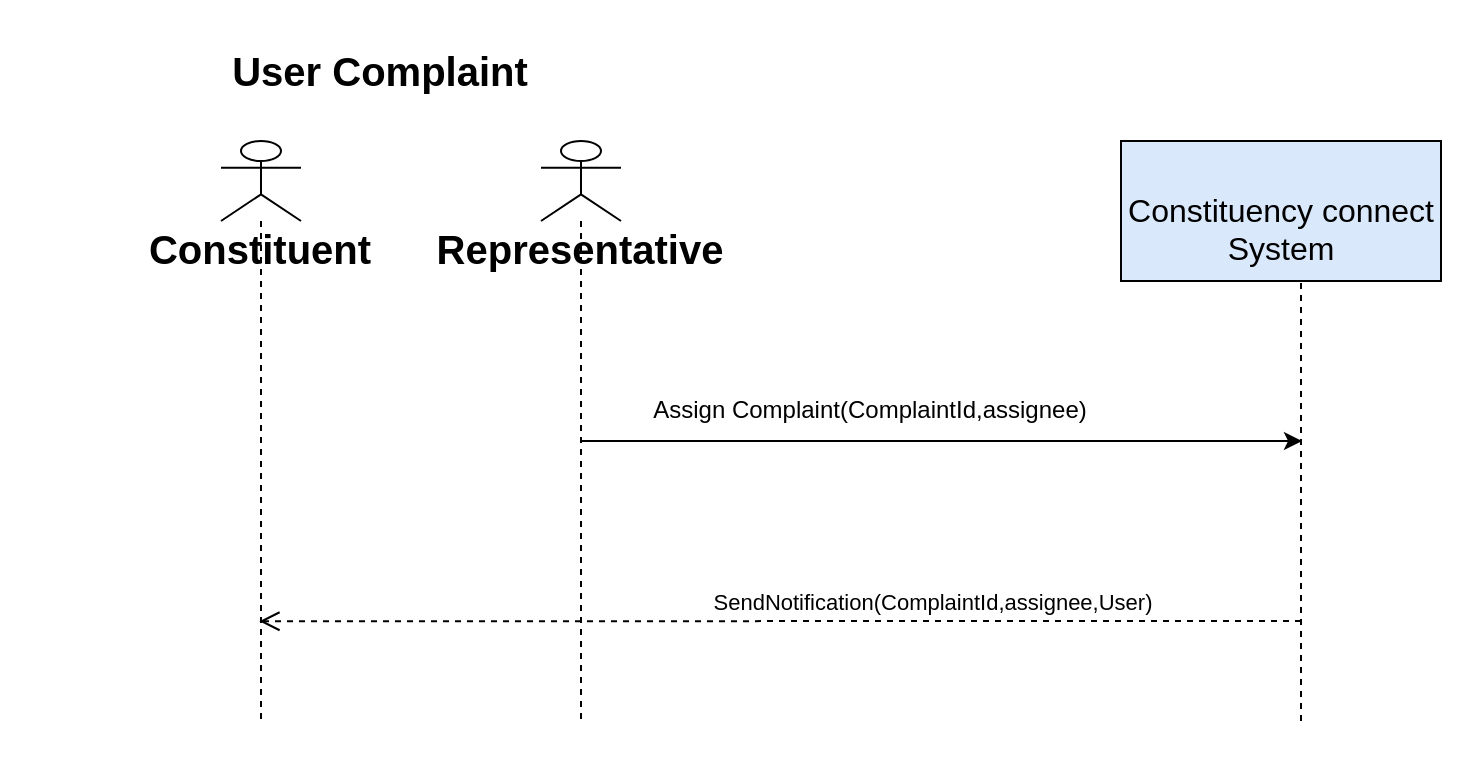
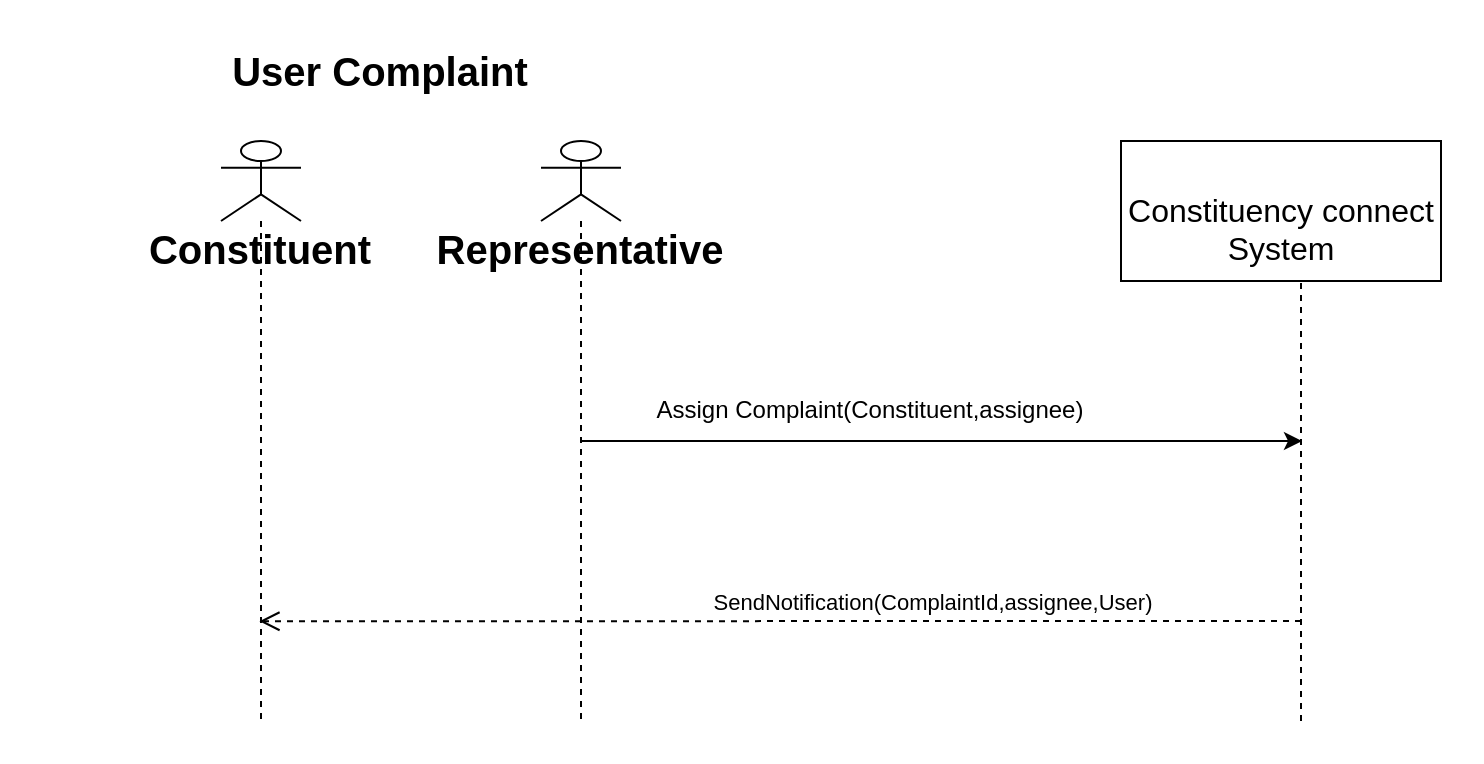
(1281, 211) -> (1281, 211)
(871, 411) -> (871, 411)
